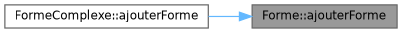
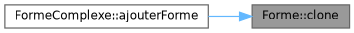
(325, 16) -> (301, 16)
